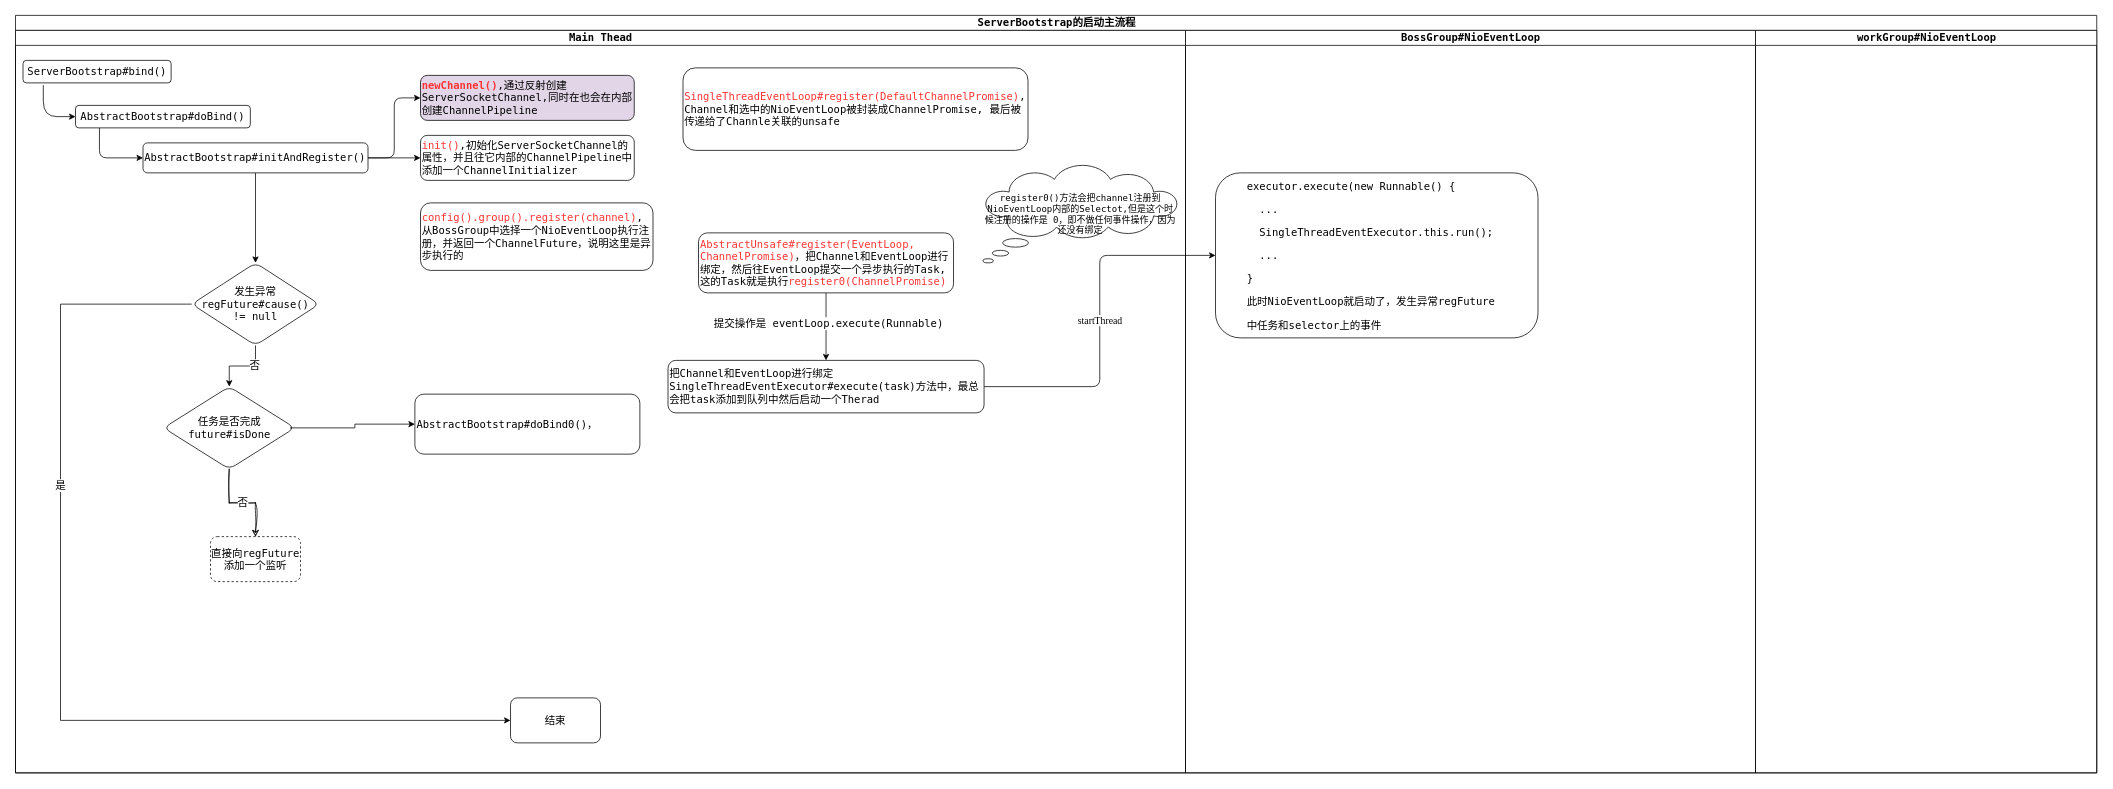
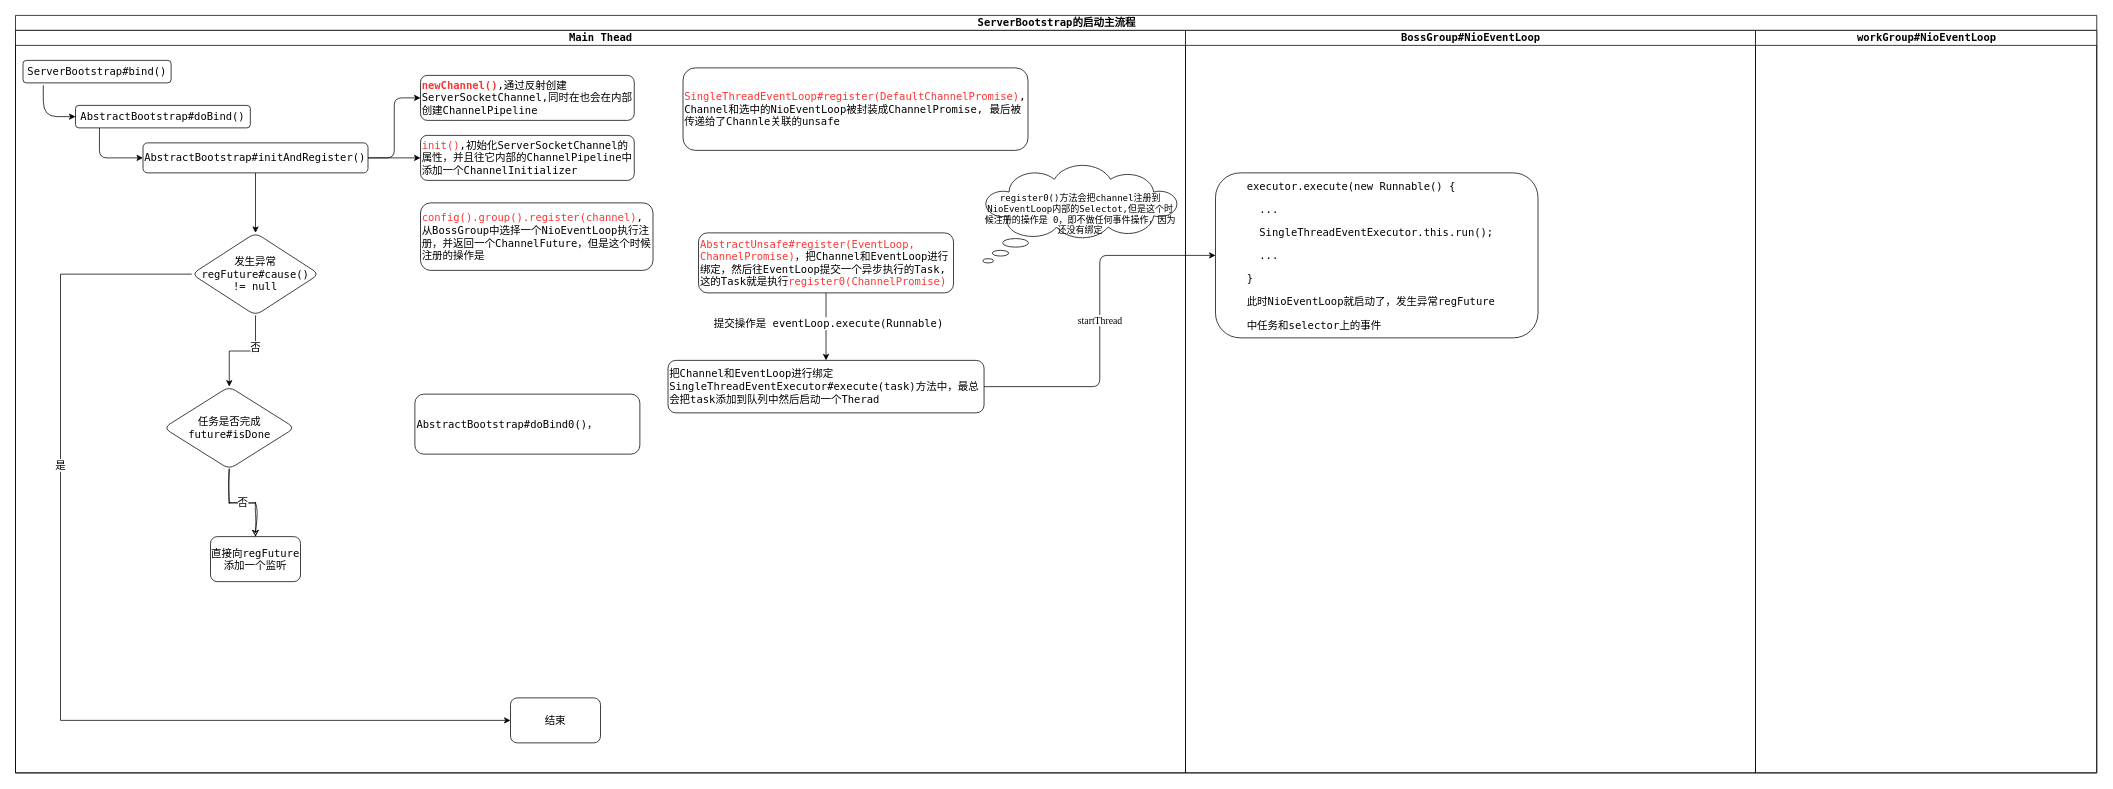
(527, 98) -> (527, 98)
(537, 237) -> (537, 237)
(255, 304) -> (255, 274)
(355, 427) -> none
(255, 559) -> (255, 559)
